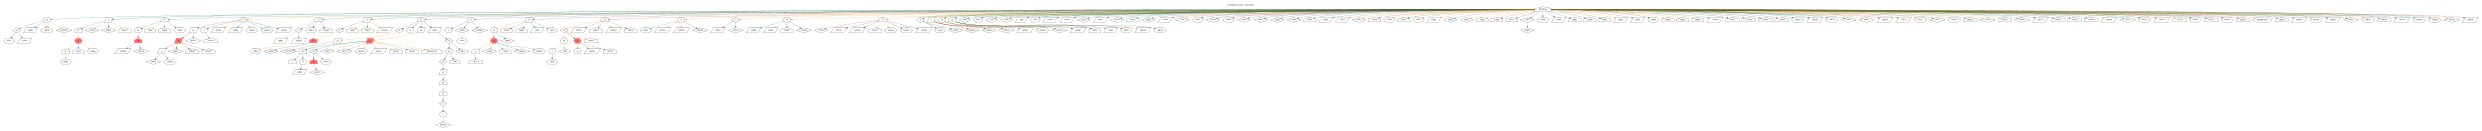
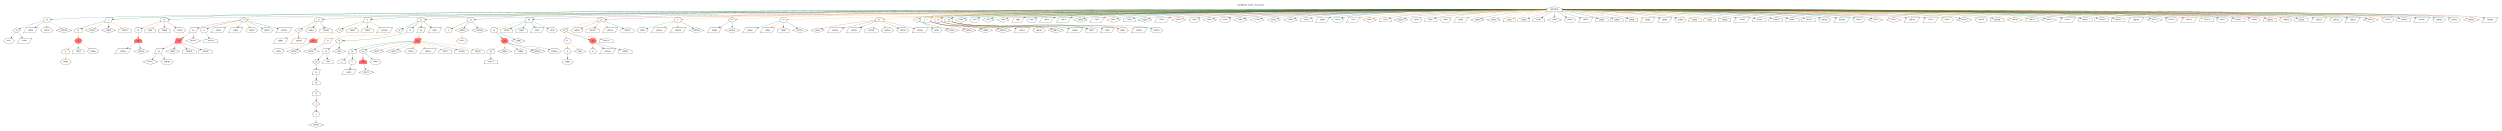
none -> (1338, 20)
(2262, 20) -> (2286, 20)
(1527, 24) -> (1441, 14)
(579, 30) -> (577, 30)
(442, 36) -> (376, 38)
(432, 51) -> (478, 51)
